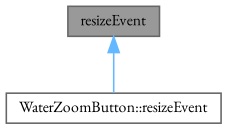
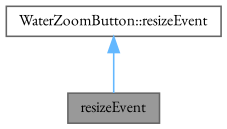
(114, 73) -> (114, 73)
